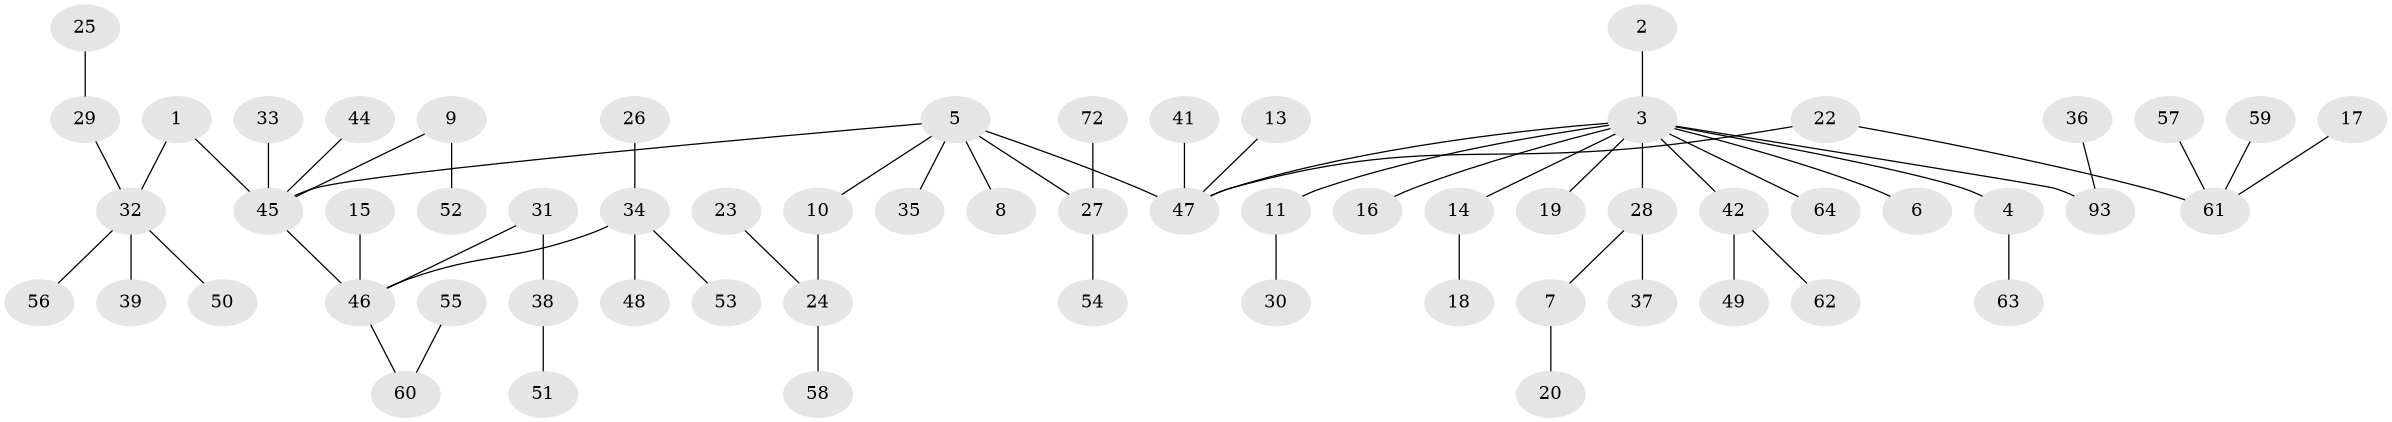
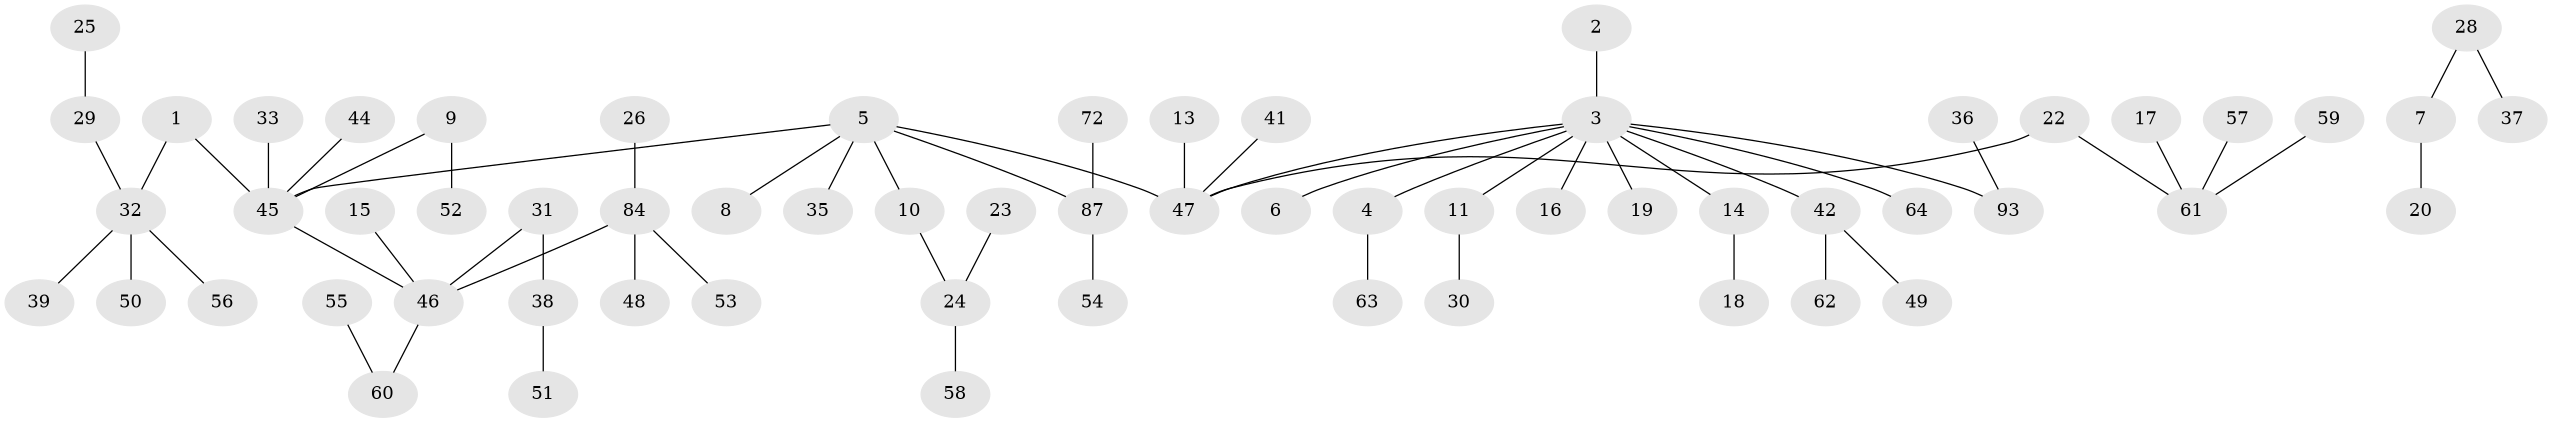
(1642, 166) -> none
(635, 211) -> (635, 211)
(1093, 211) -> (1093, 211)
